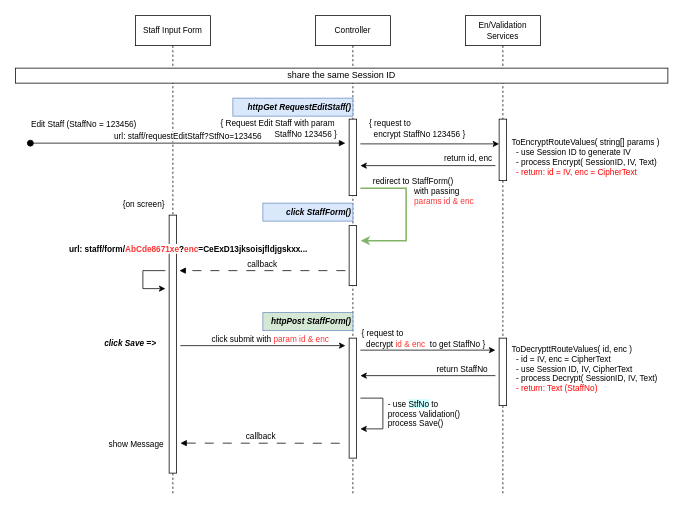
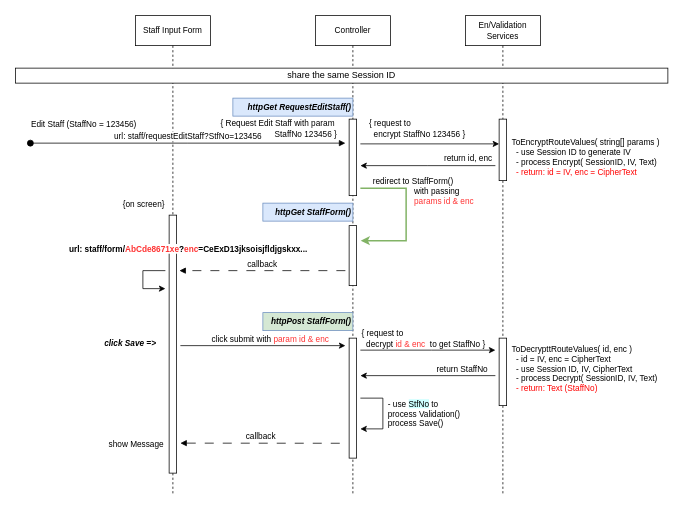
(315, 212) -> (309, 212)
